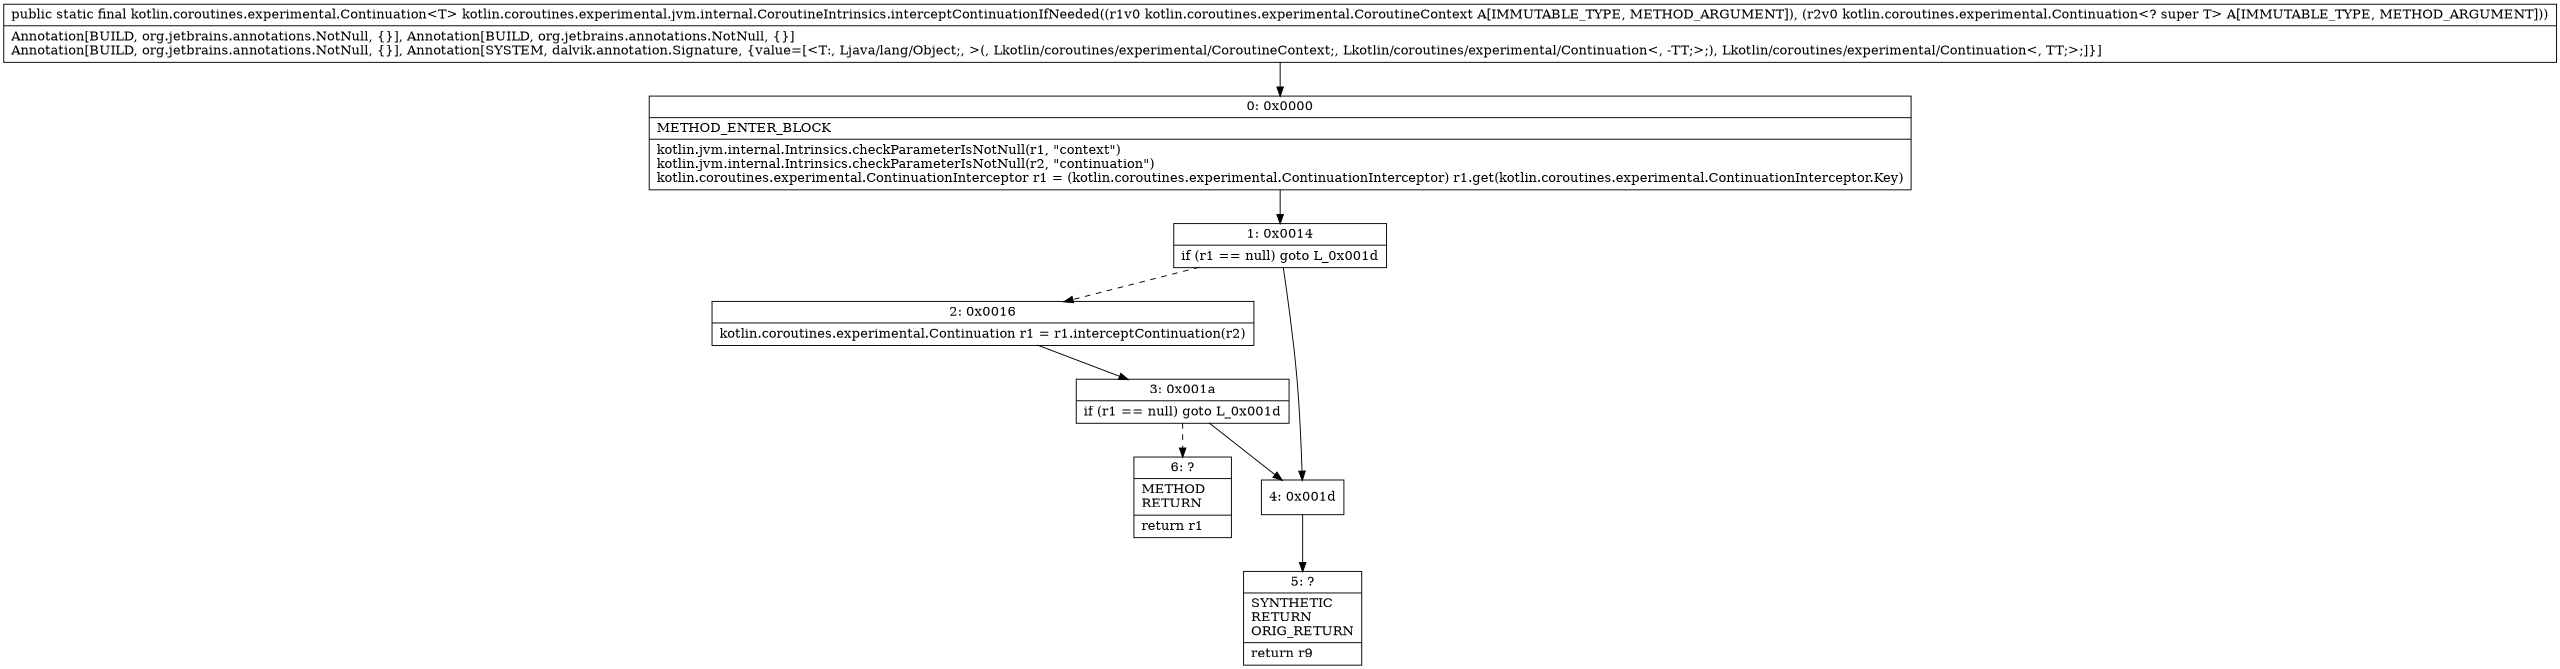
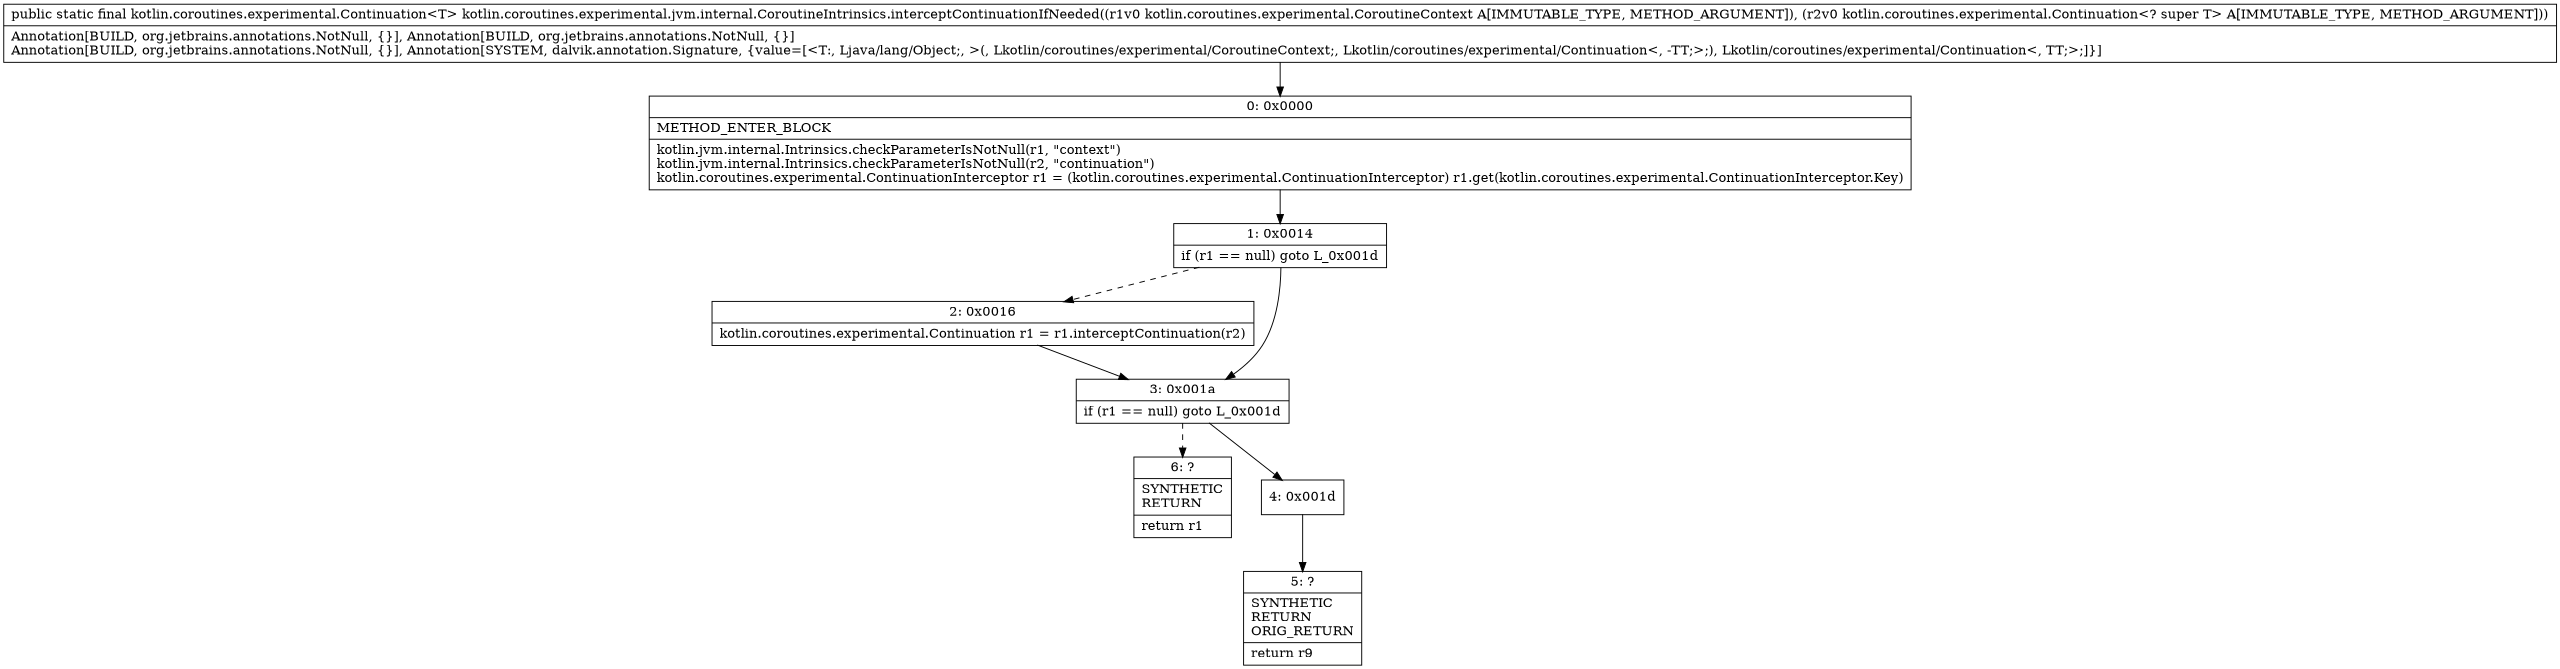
(1296, 369) -> (1271, 327)
(1174, 489) -> (1183, 489)
